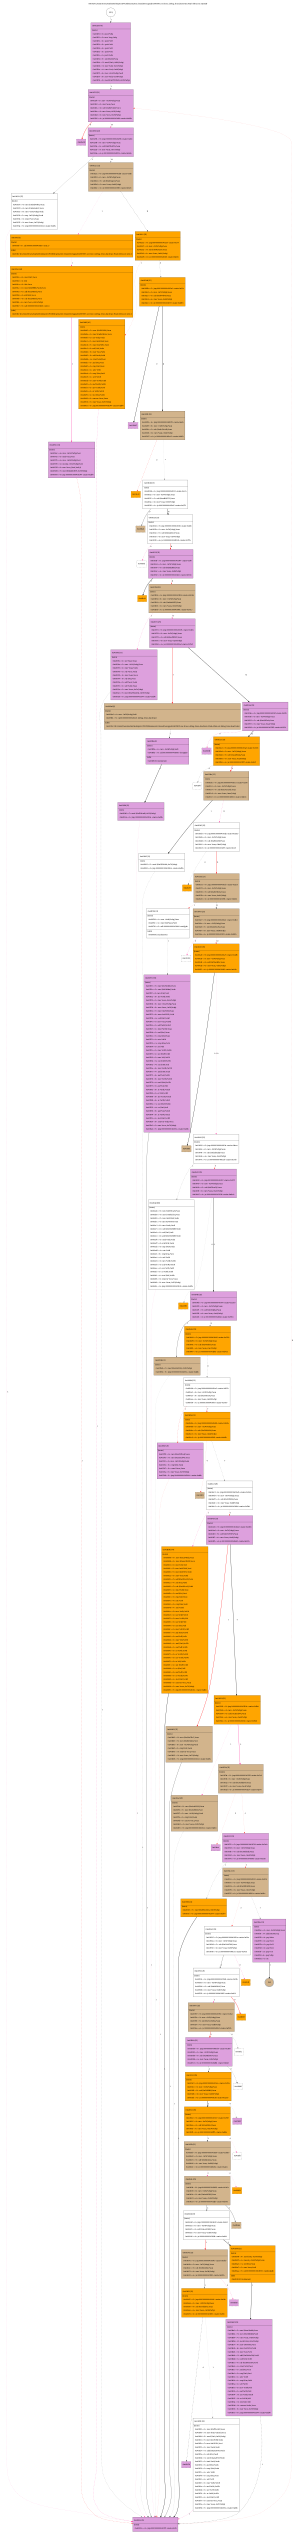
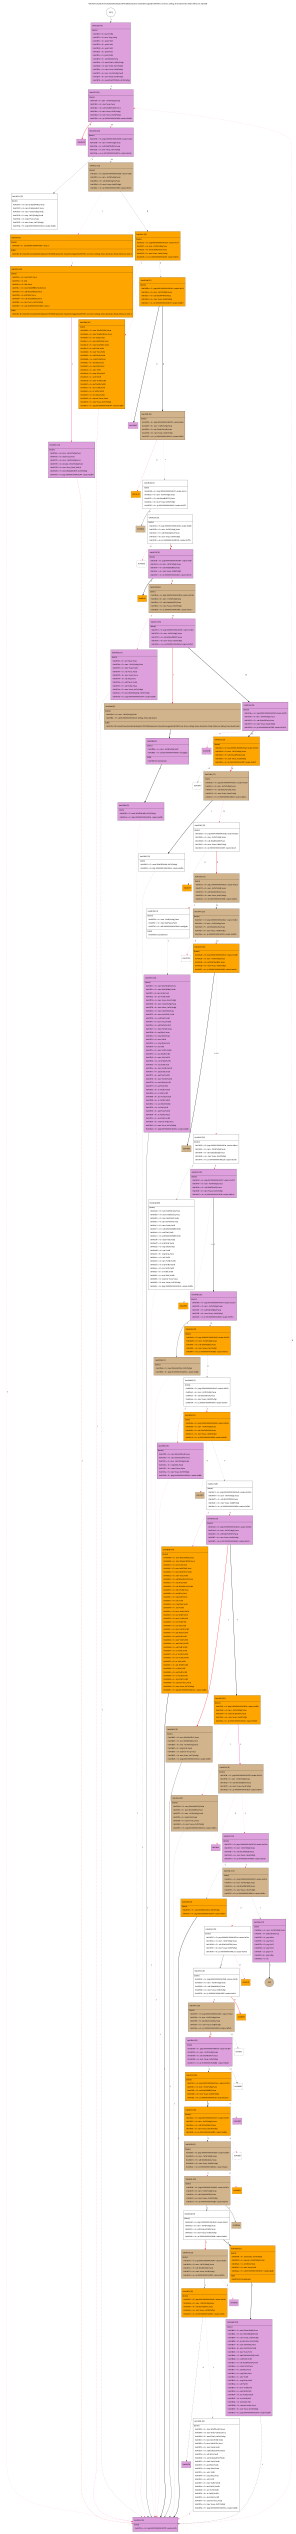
(168, 511) -> none
(170, 733) -> (170, 733)
